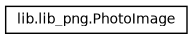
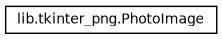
(96, 20) -> (111, 20)
